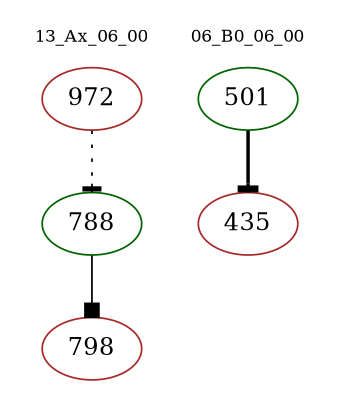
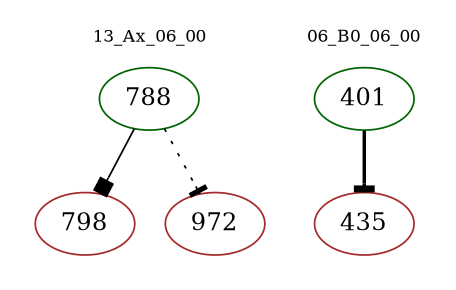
(248, 99) -> (364, 99)
(92, 157) -> (180, 157)
